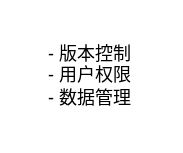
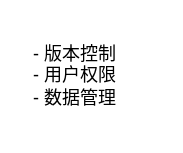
(106, 76) -> (91, 76)
